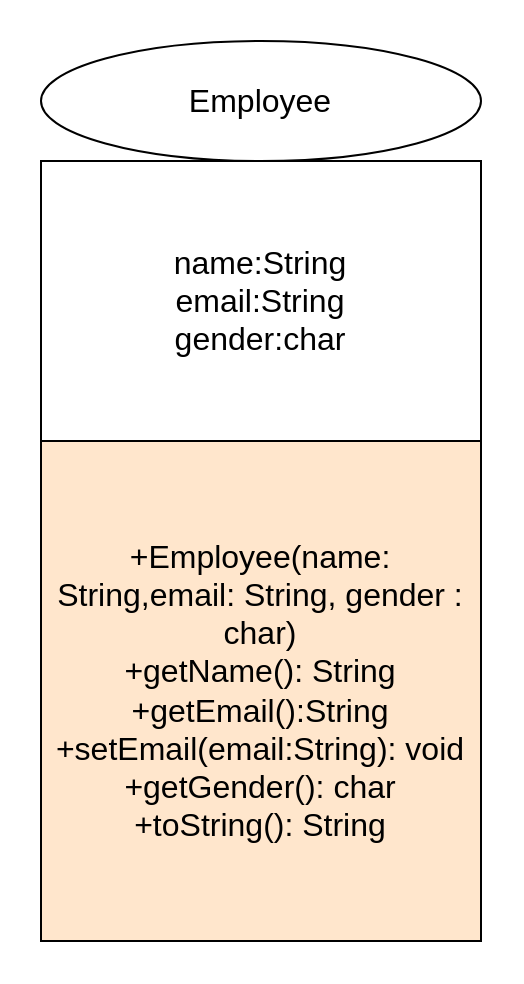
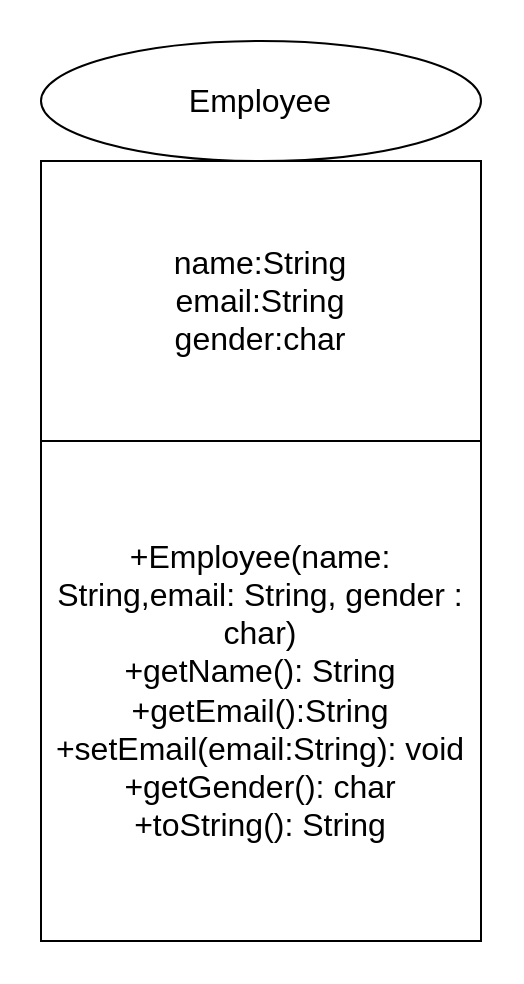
(261, 691) -> (261, 691)
